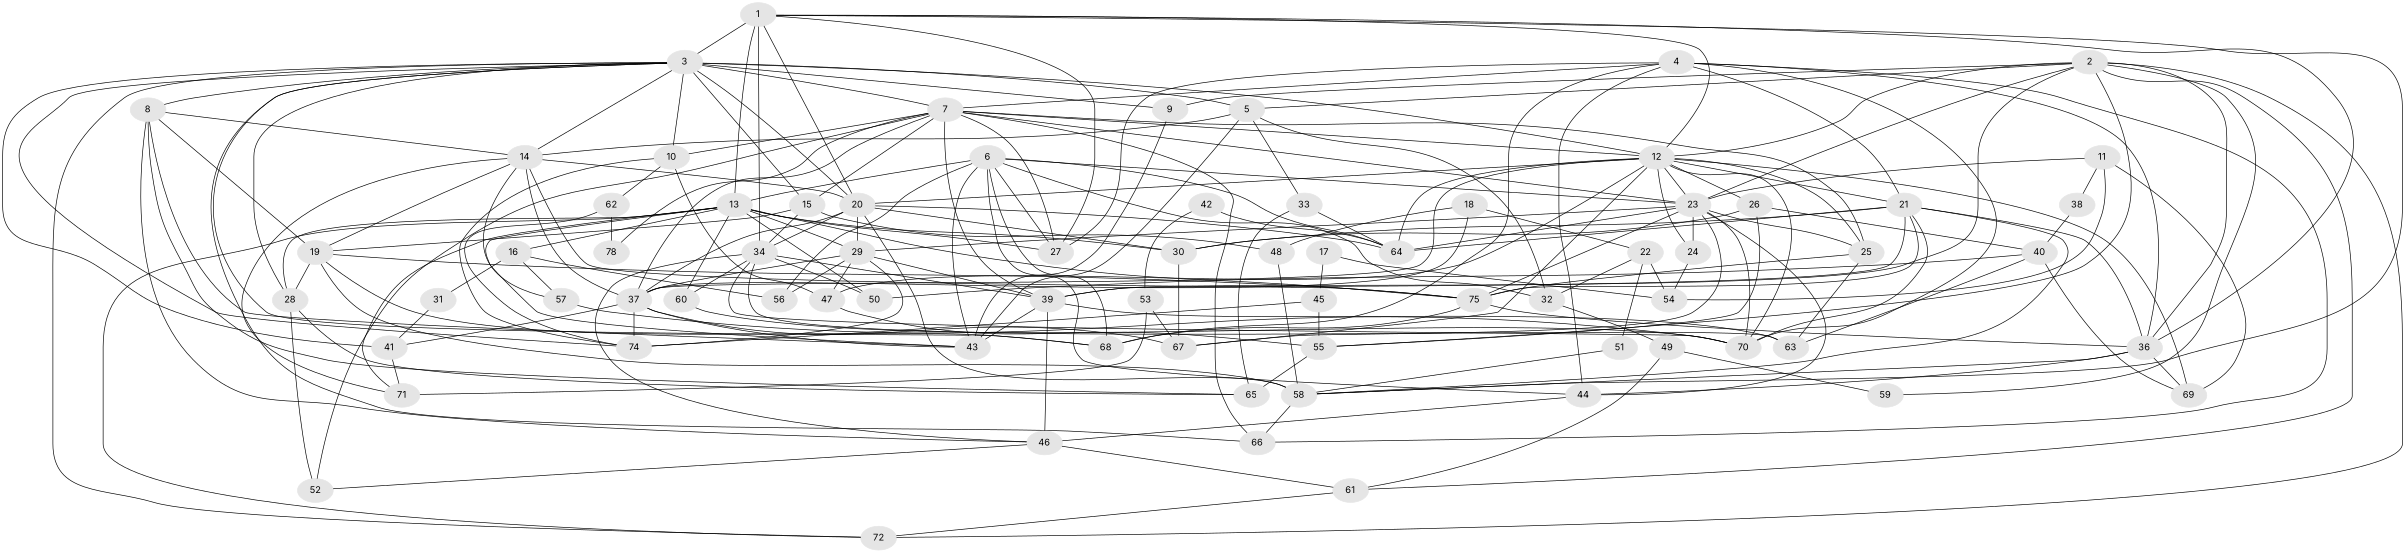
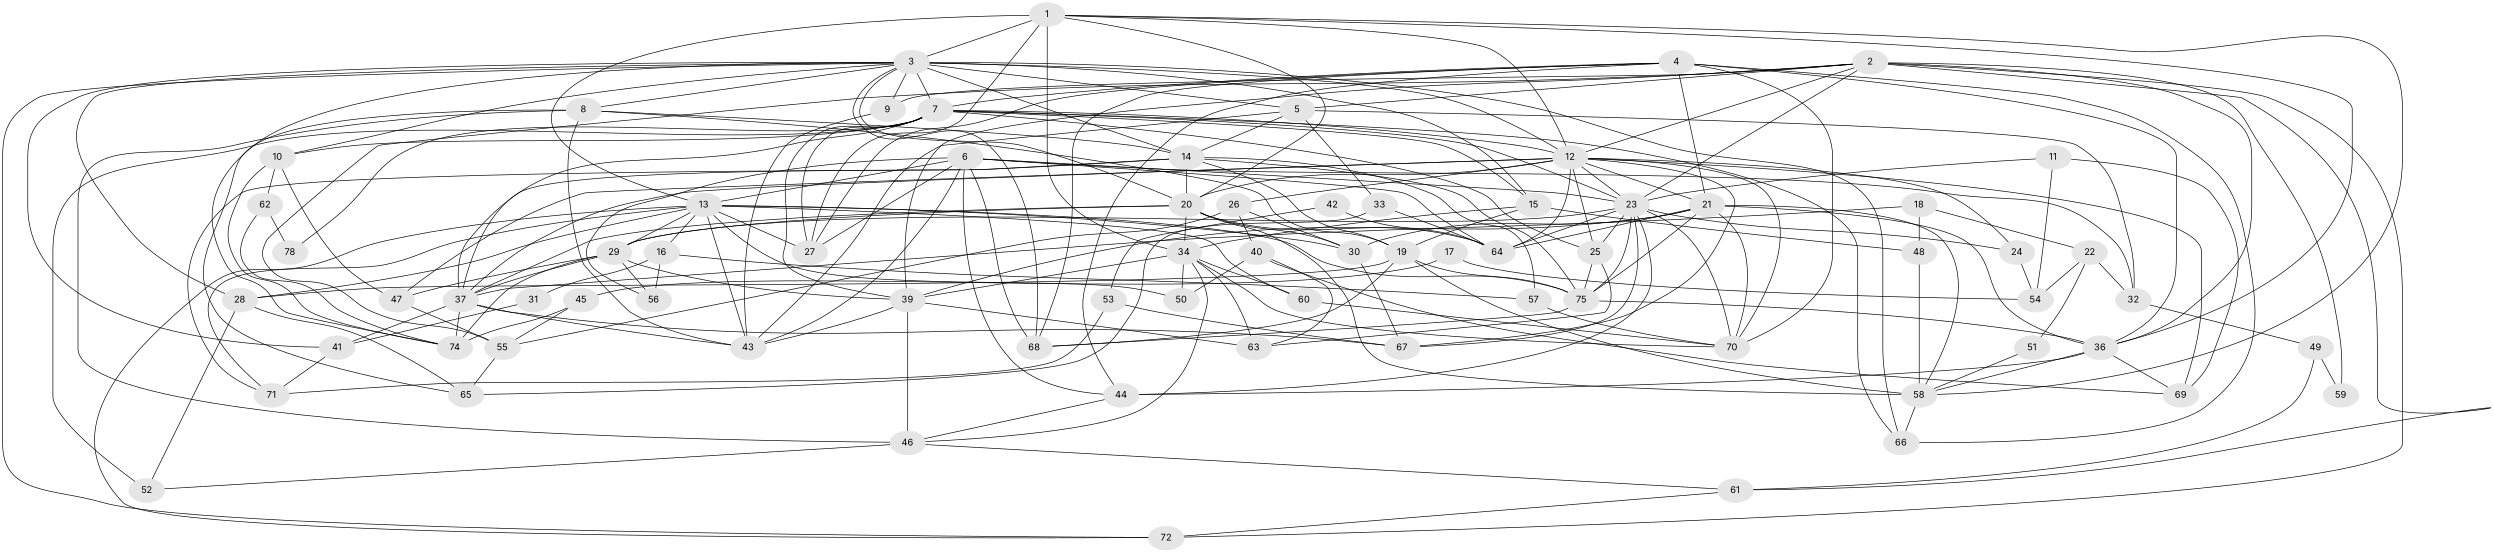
(2077, 205) -> none
